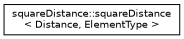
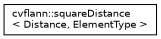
(92, 20) -> (80, 20)
